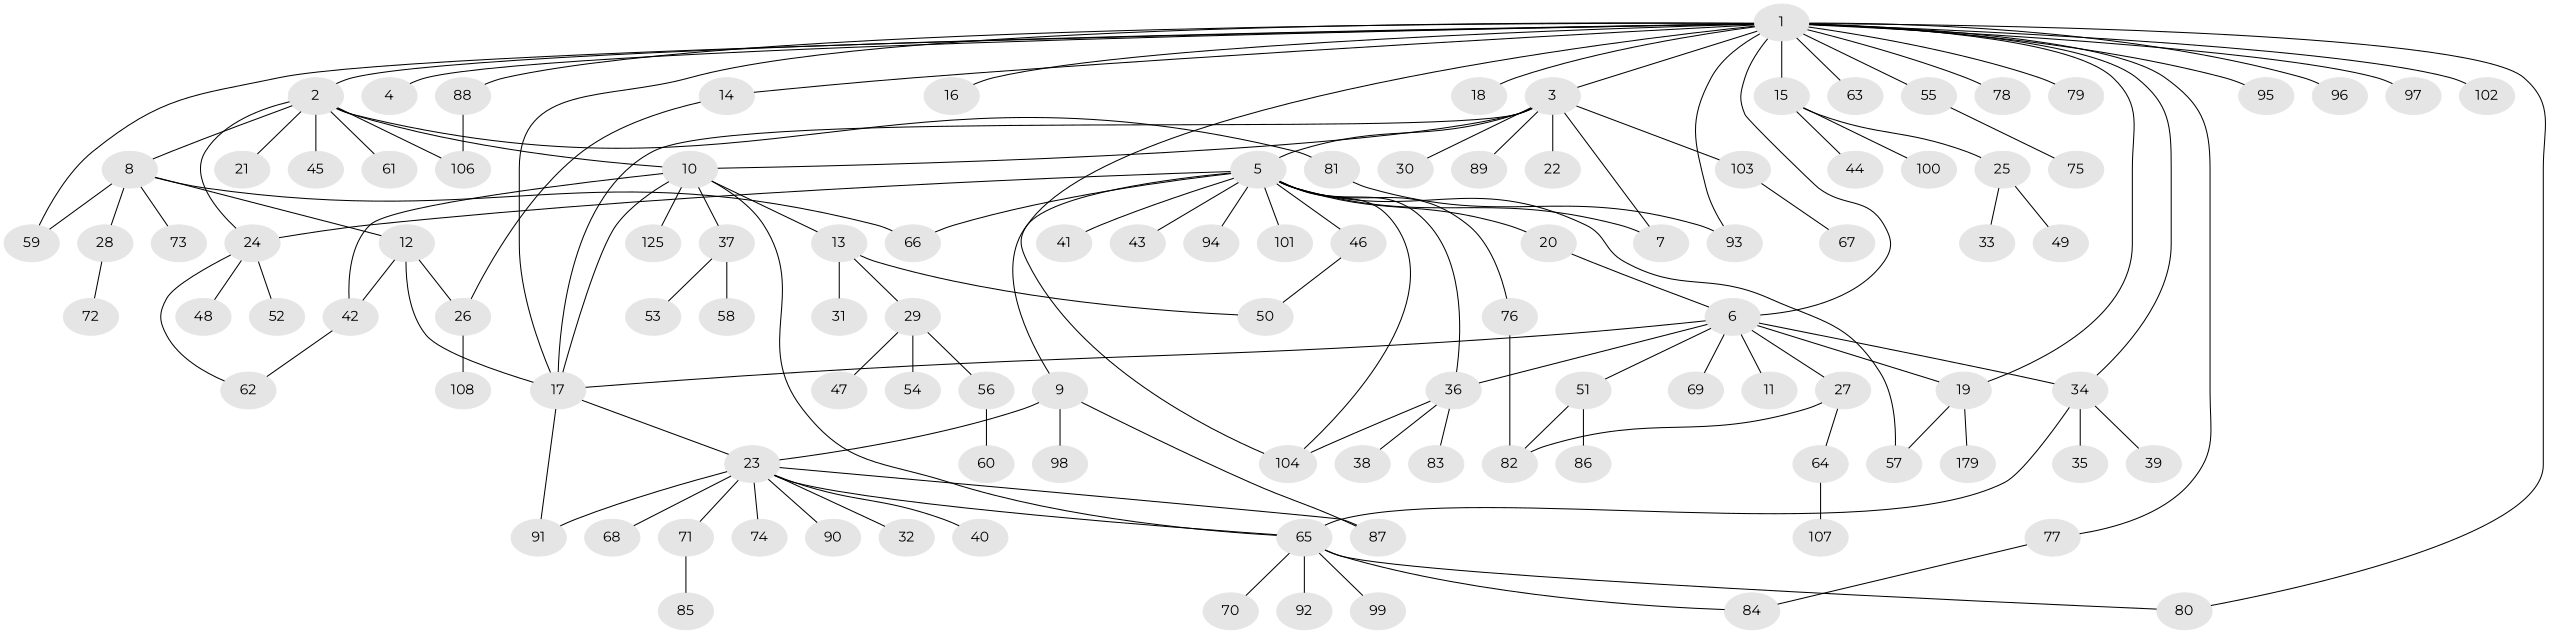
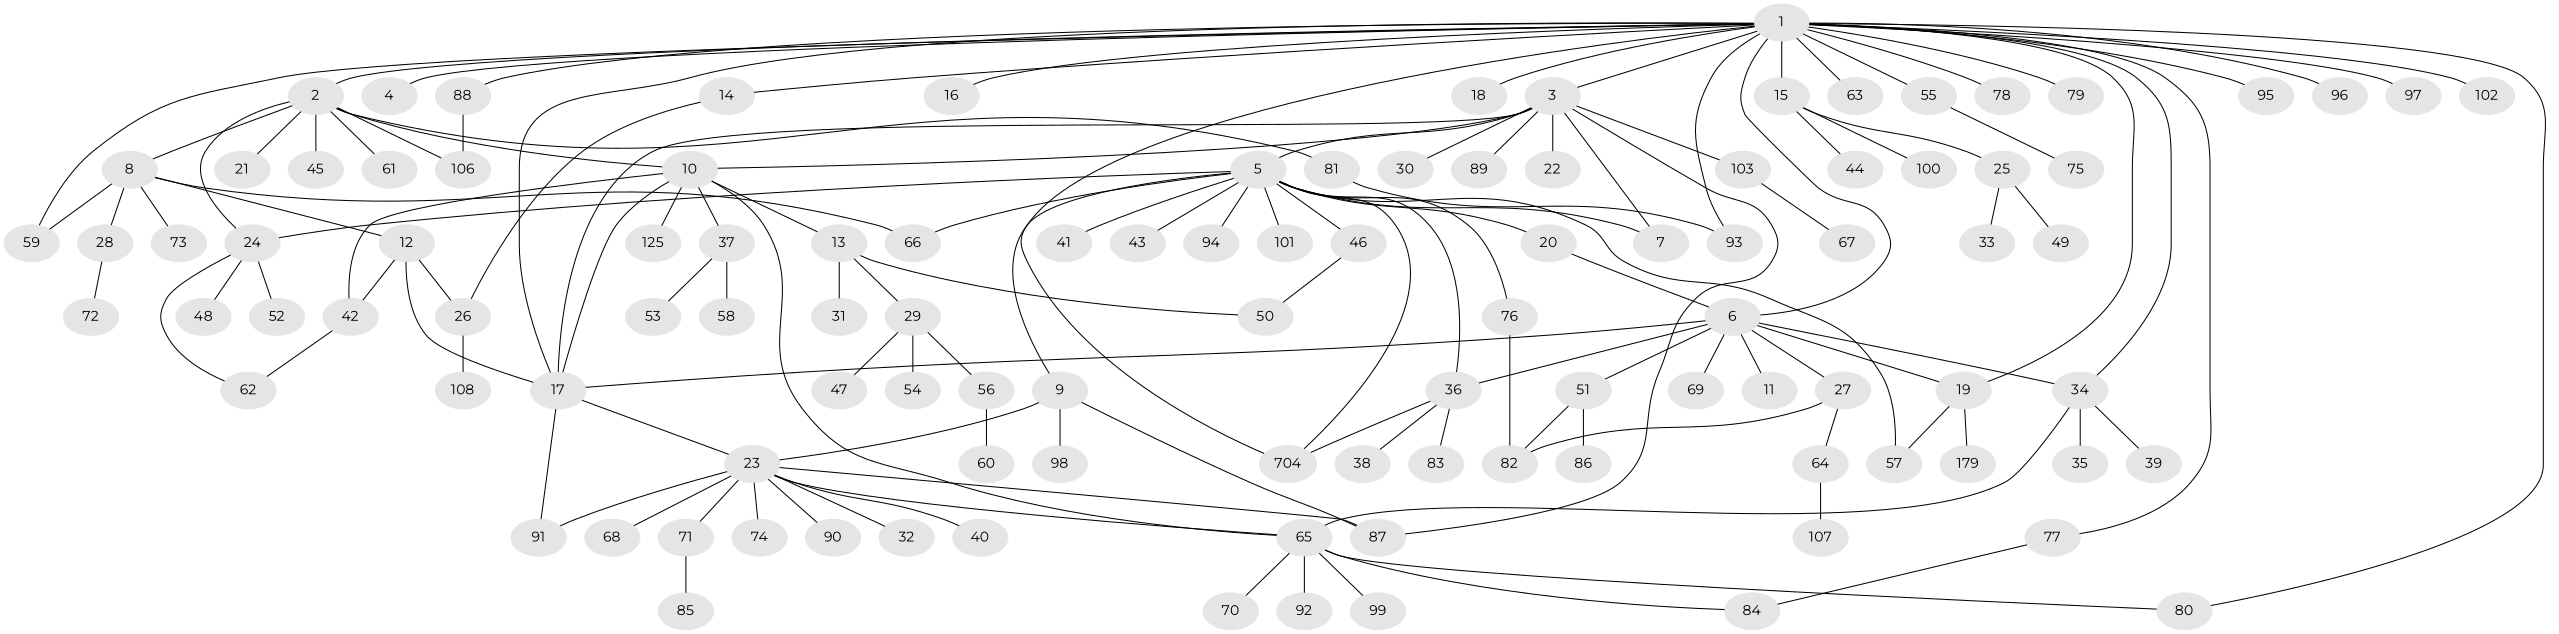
none -> (1686, 309)
(1288, 464) -> (1288, 464)
